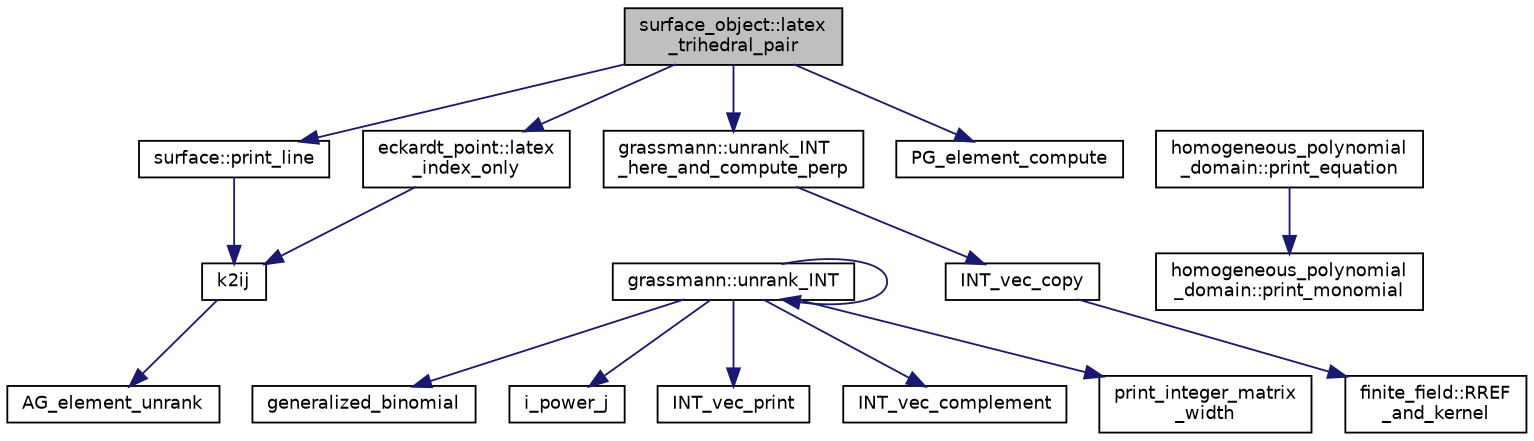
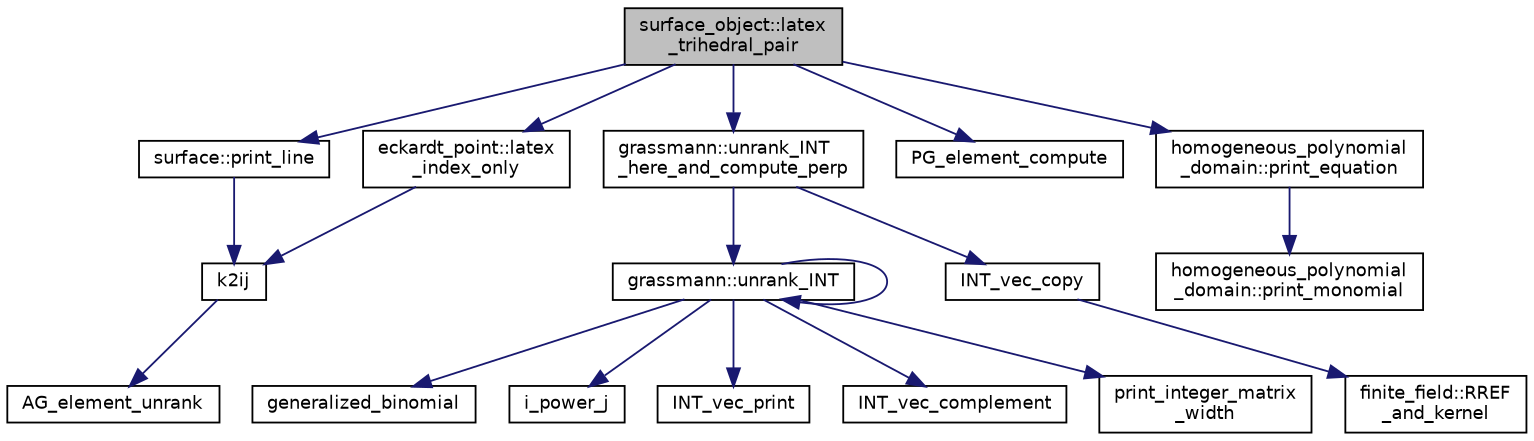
none -> (997, 95)
none -> (733, 216)
